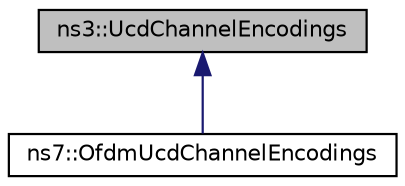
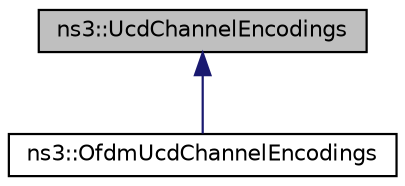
(203, 155) -> (203, 155)
